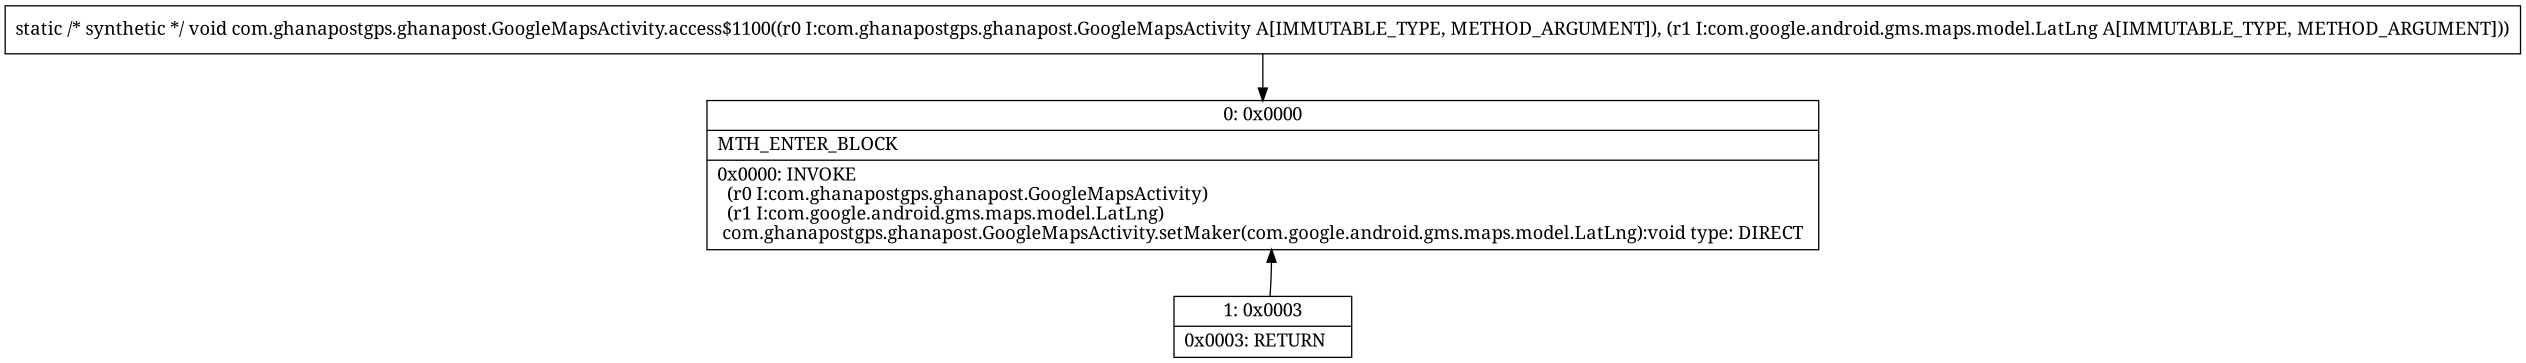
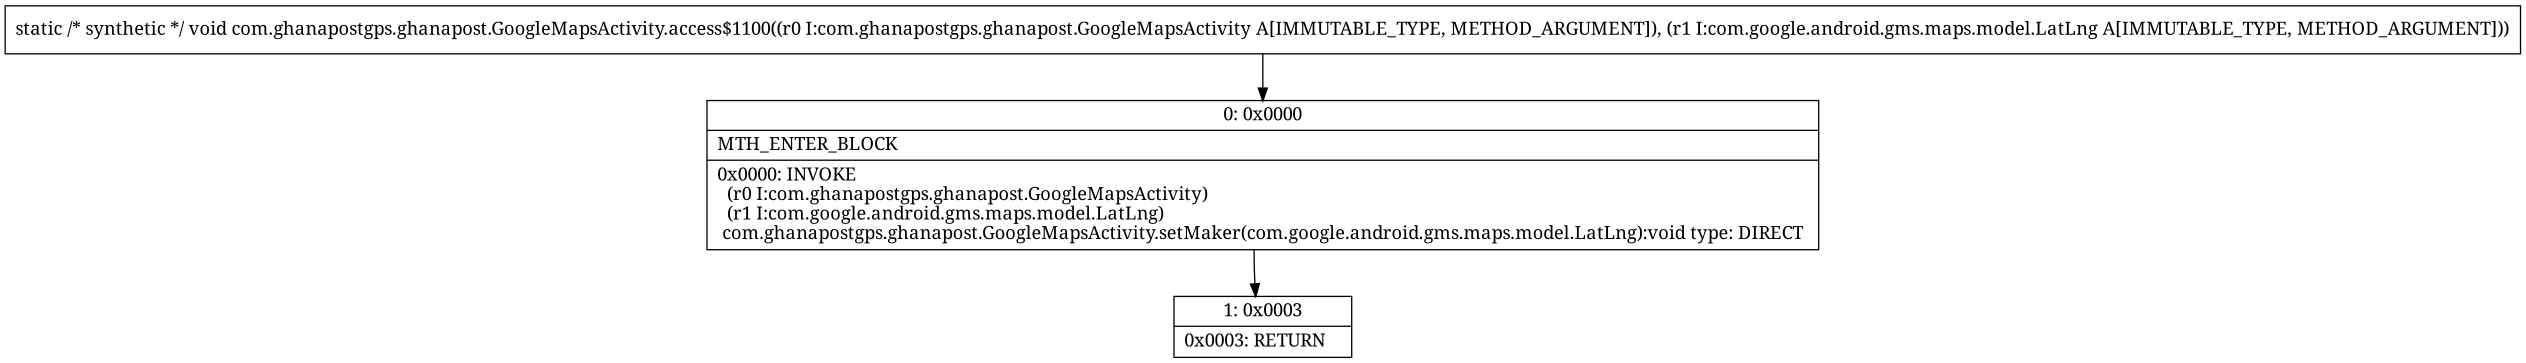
(1271, 280) -> (1254, 267)
